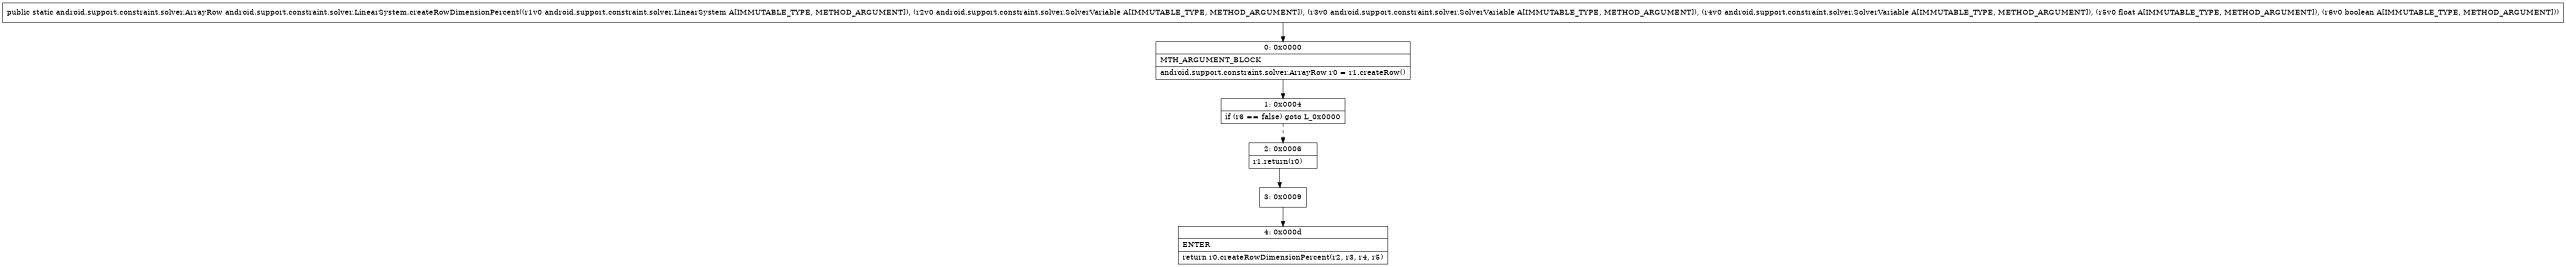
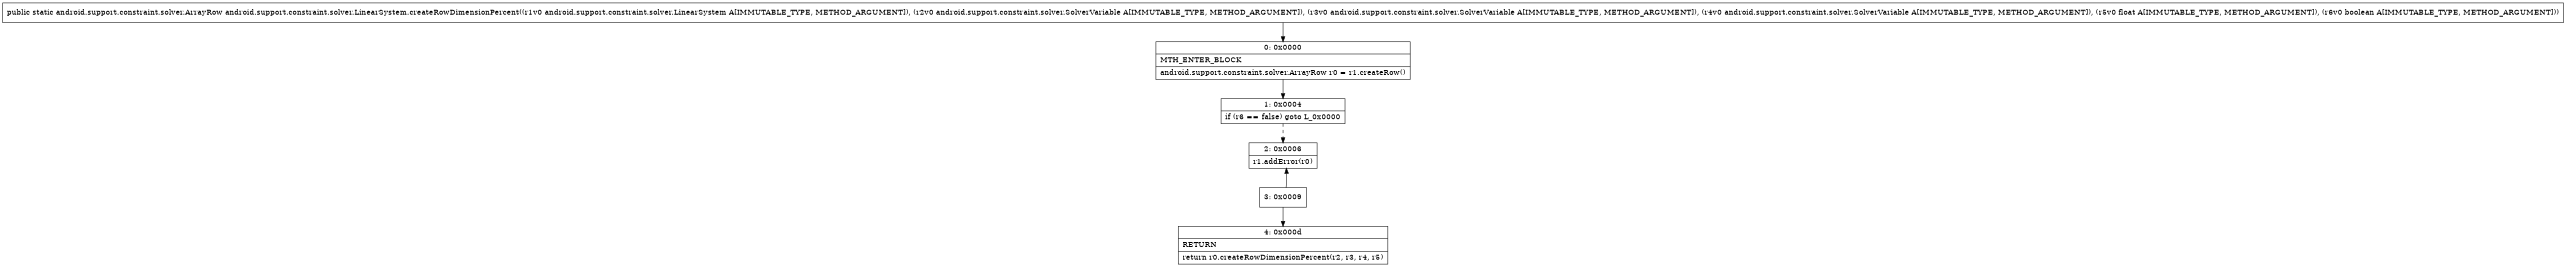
(1211, 60) -> (1201, 60)
(1278, 162) -> (1283, 162)
(1279, 175) -> (1287, 181)
(1197, 245) -> (1200, 245)
